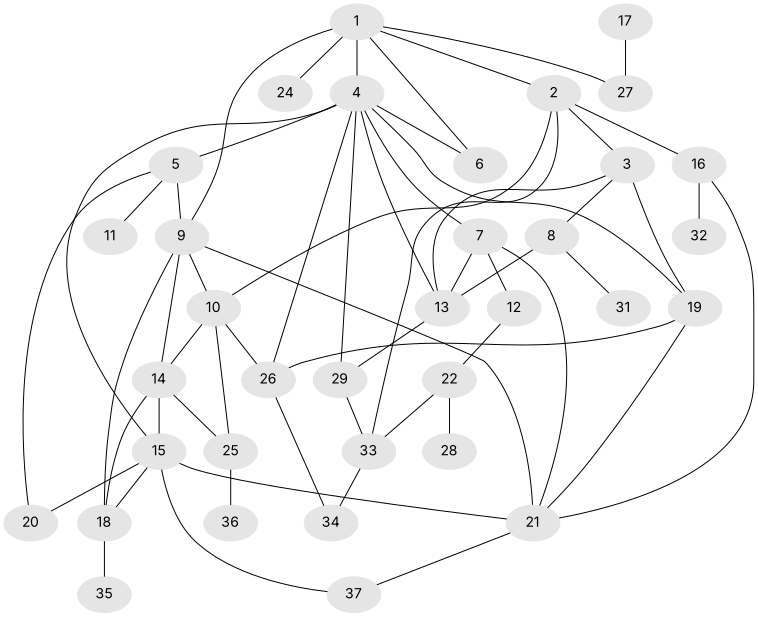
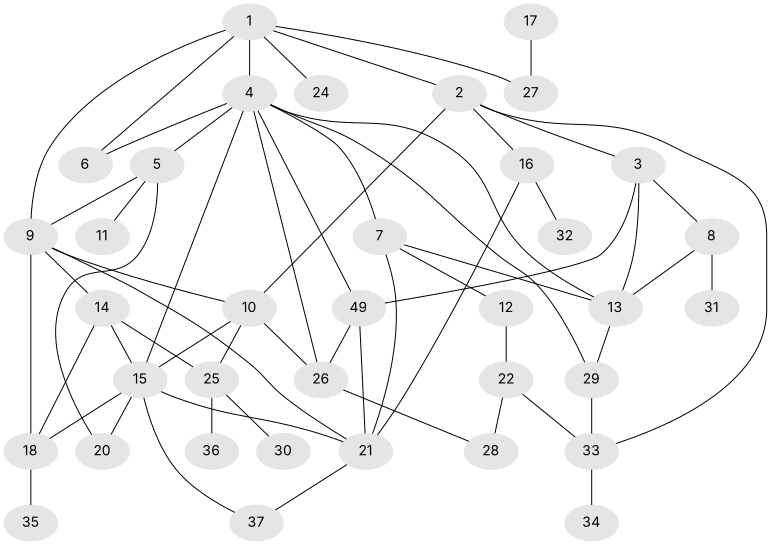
(695, 308) -> (359, 308)
(186, 344) -> (195, 344)
none -> (283, 451)
(300, 452) -> (406, 416)
